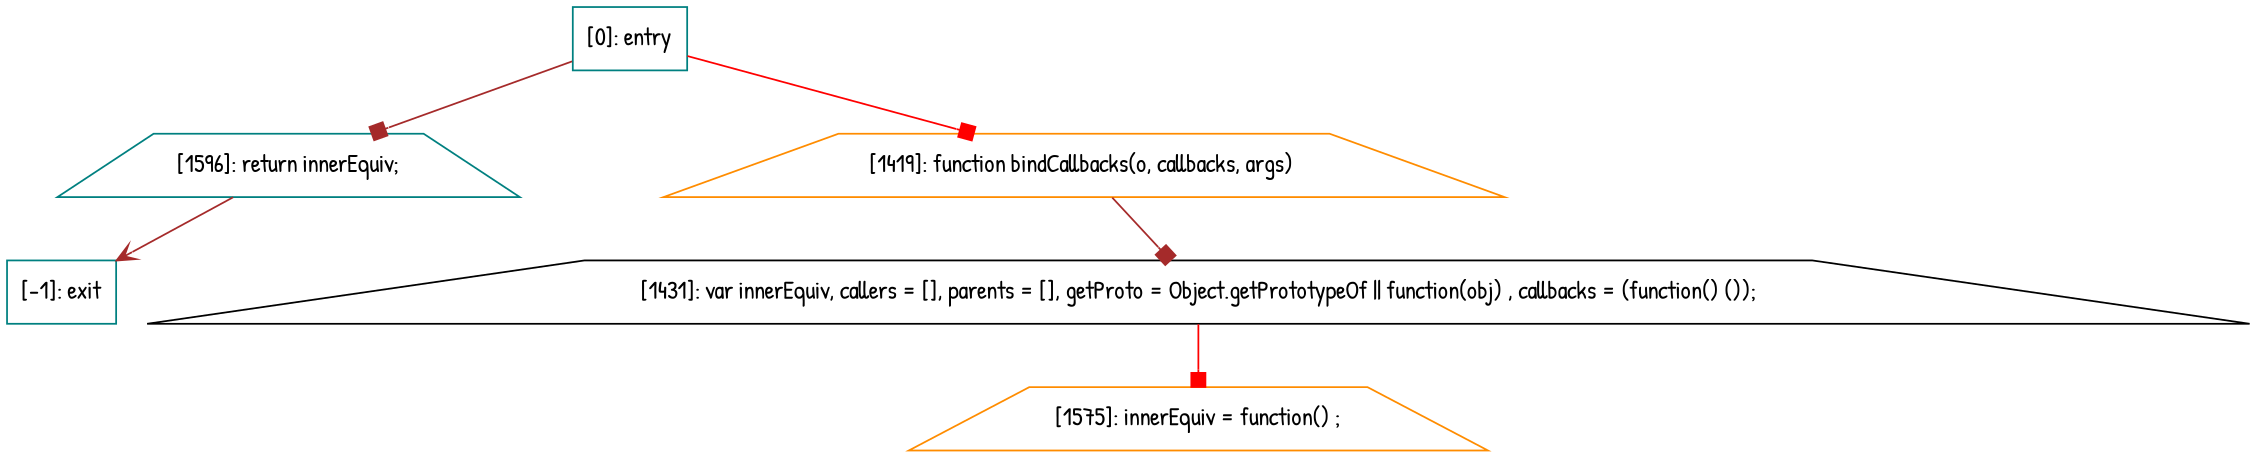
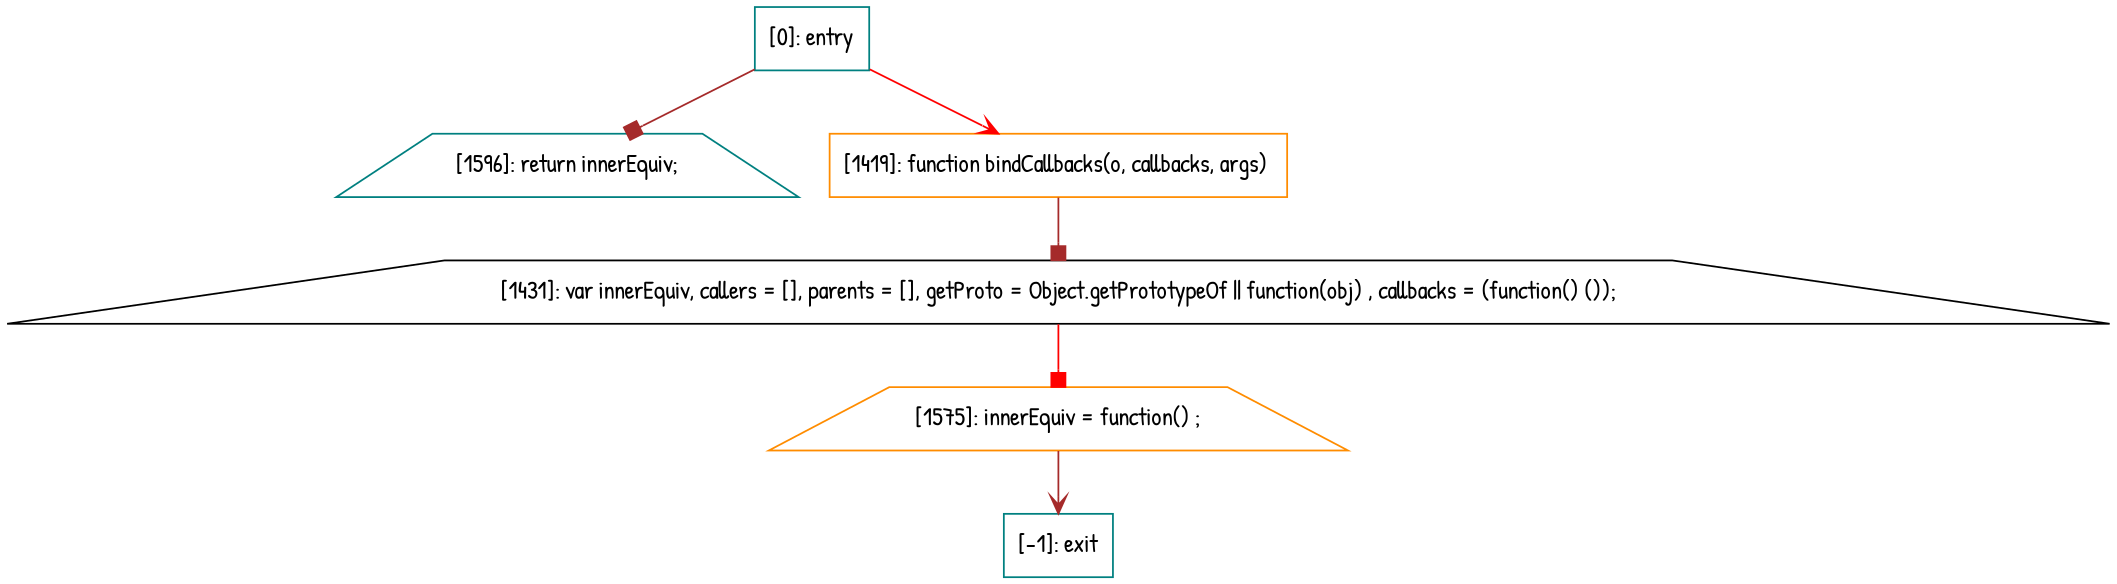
(822, 93) -> (926, 97)
(1084, 165) -> (1058, 165)
(183, 225) -> (1058, 474)
